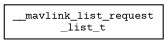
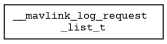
(84, 22) -> (84, 22)
